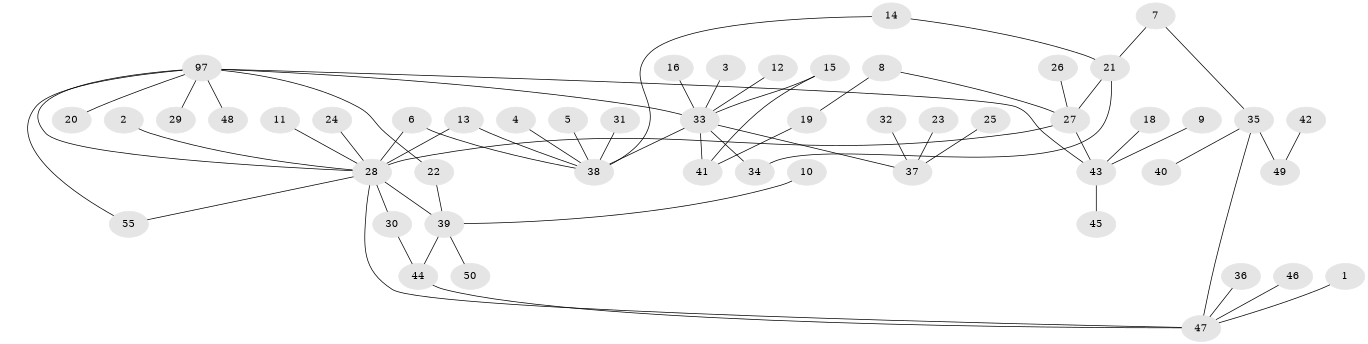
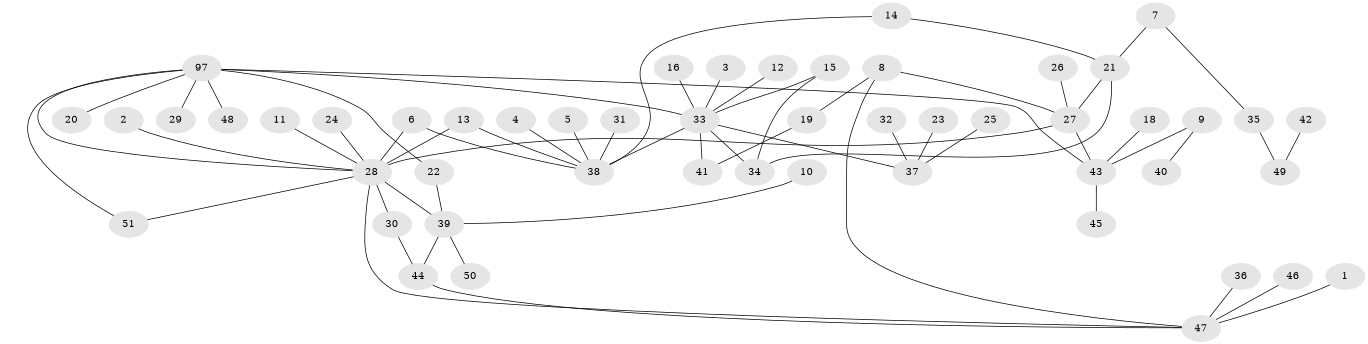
(758, 112) -> (778, 112)
(1208, 146) -> (1182, 146)
(129, 224) -> (129, 224)
(1225, 224) -> (929, 285)
